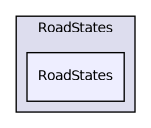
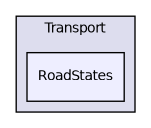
(76, 29) -> (76, 29)
